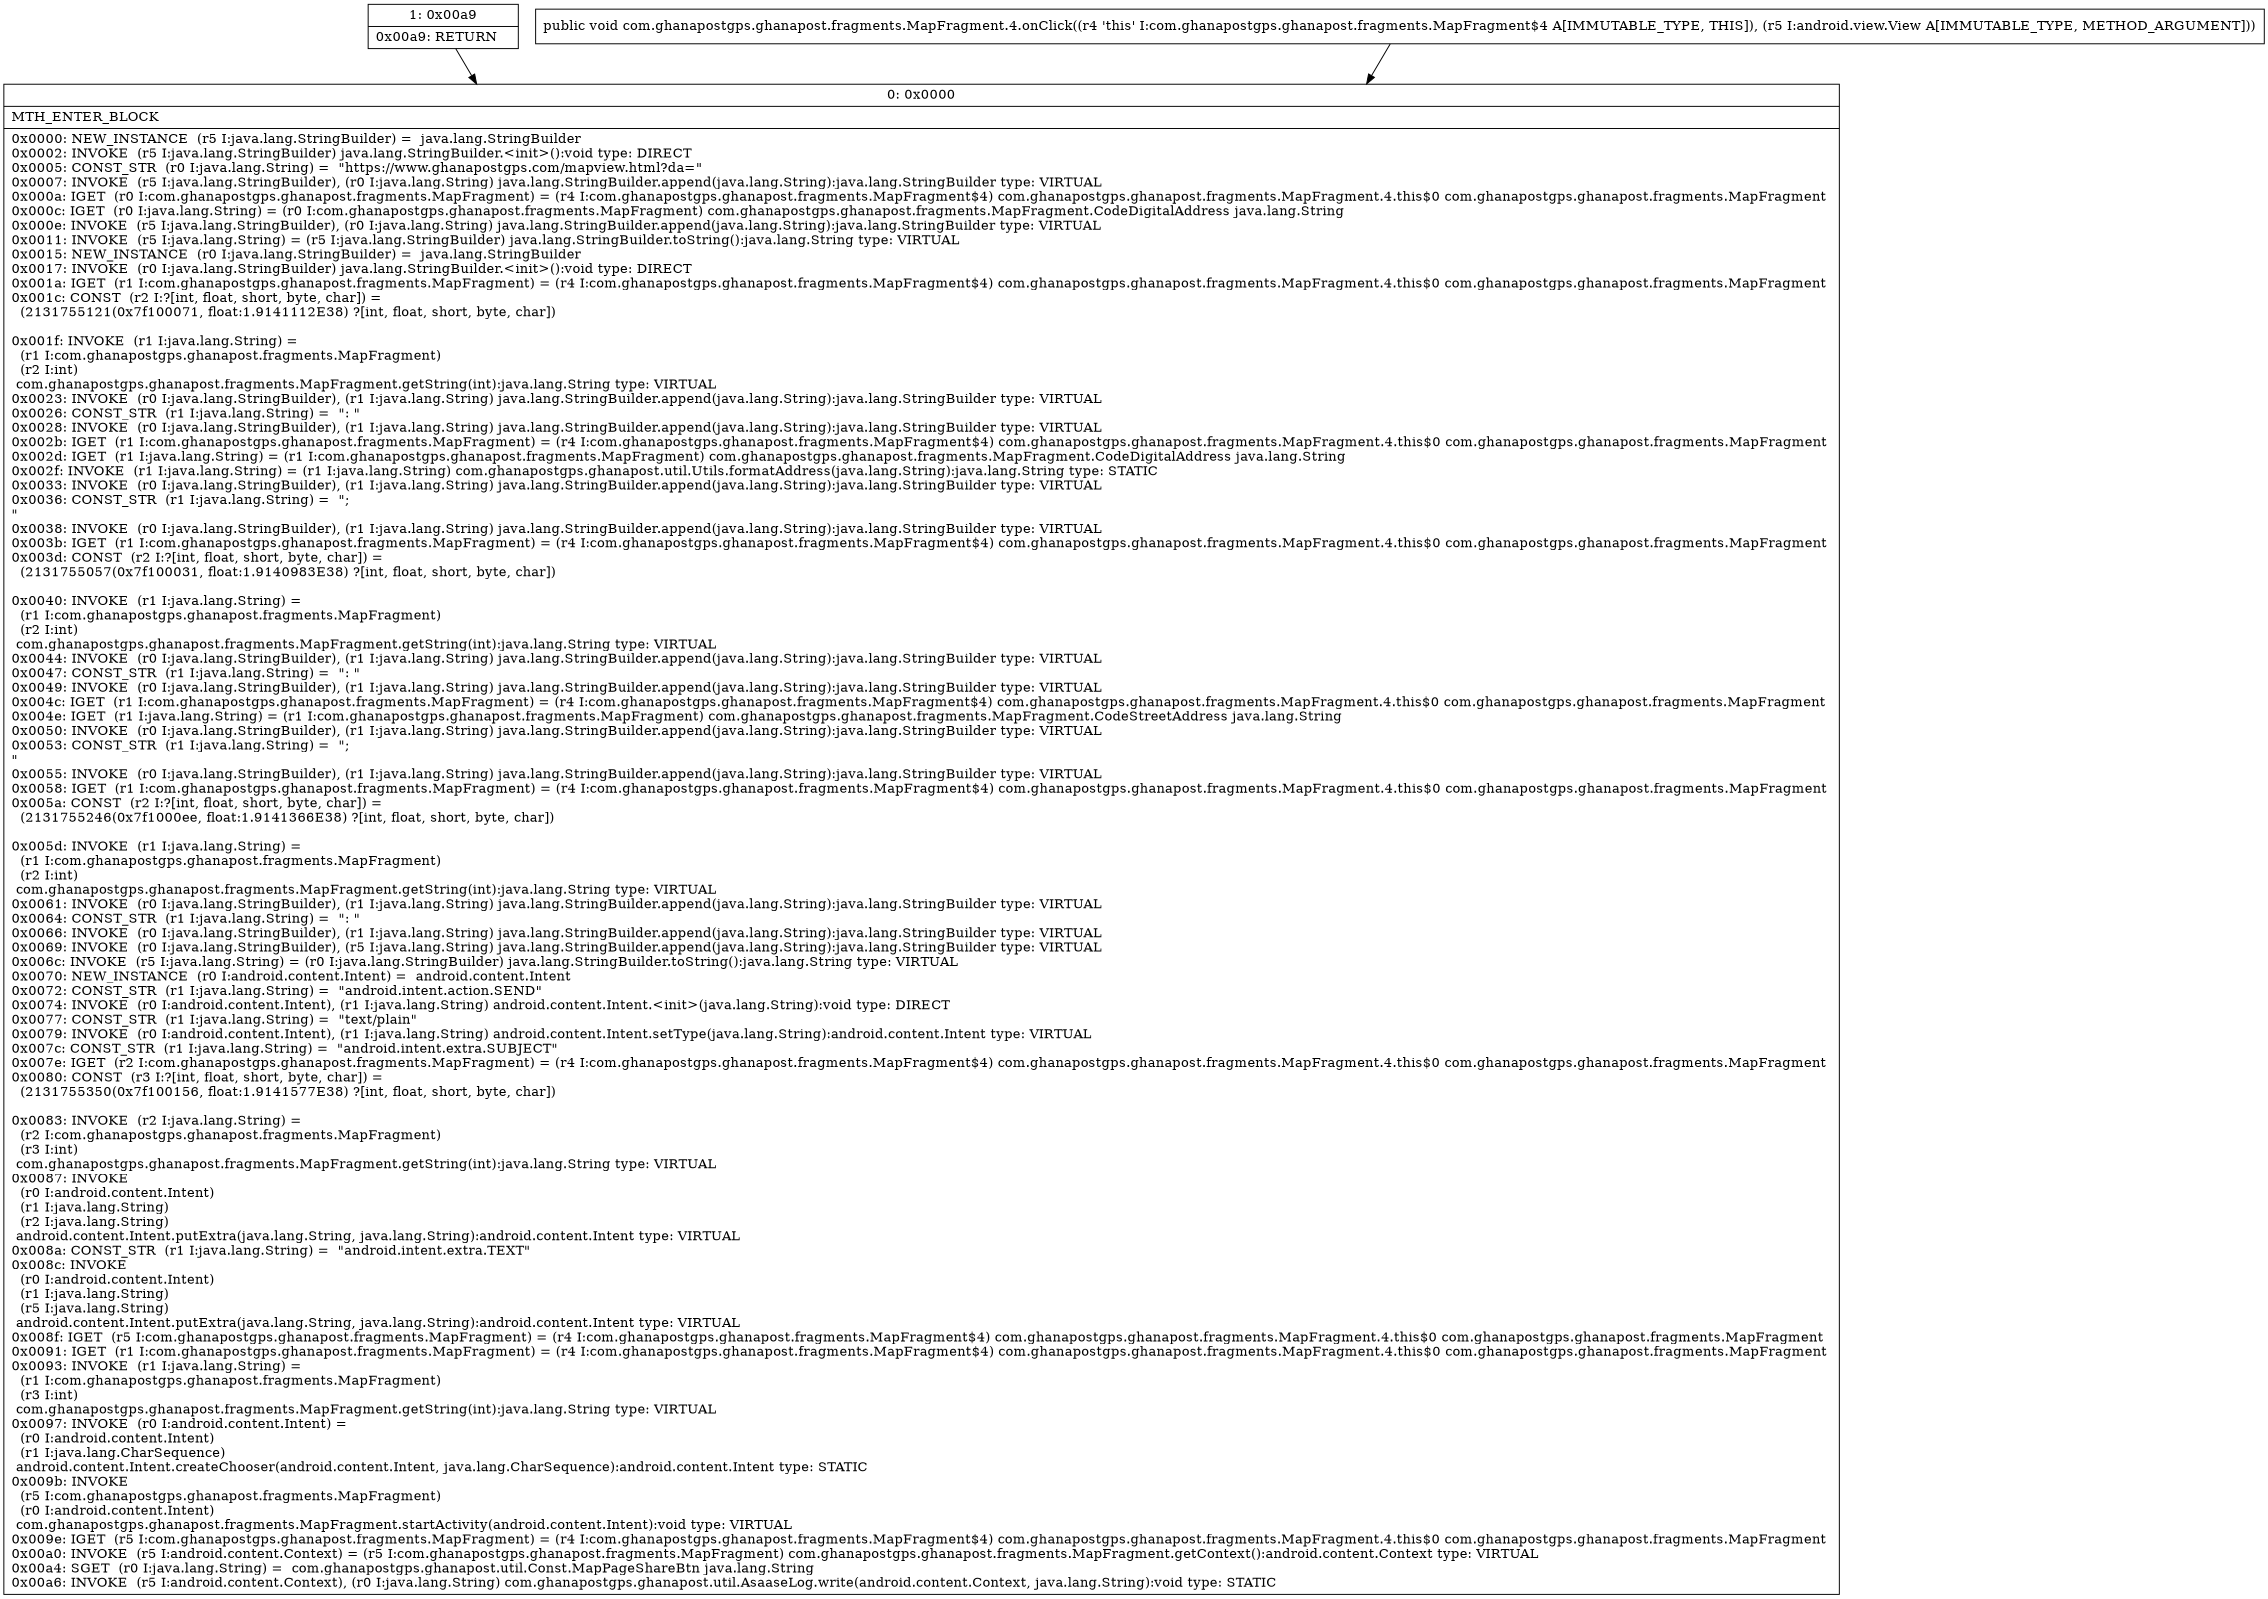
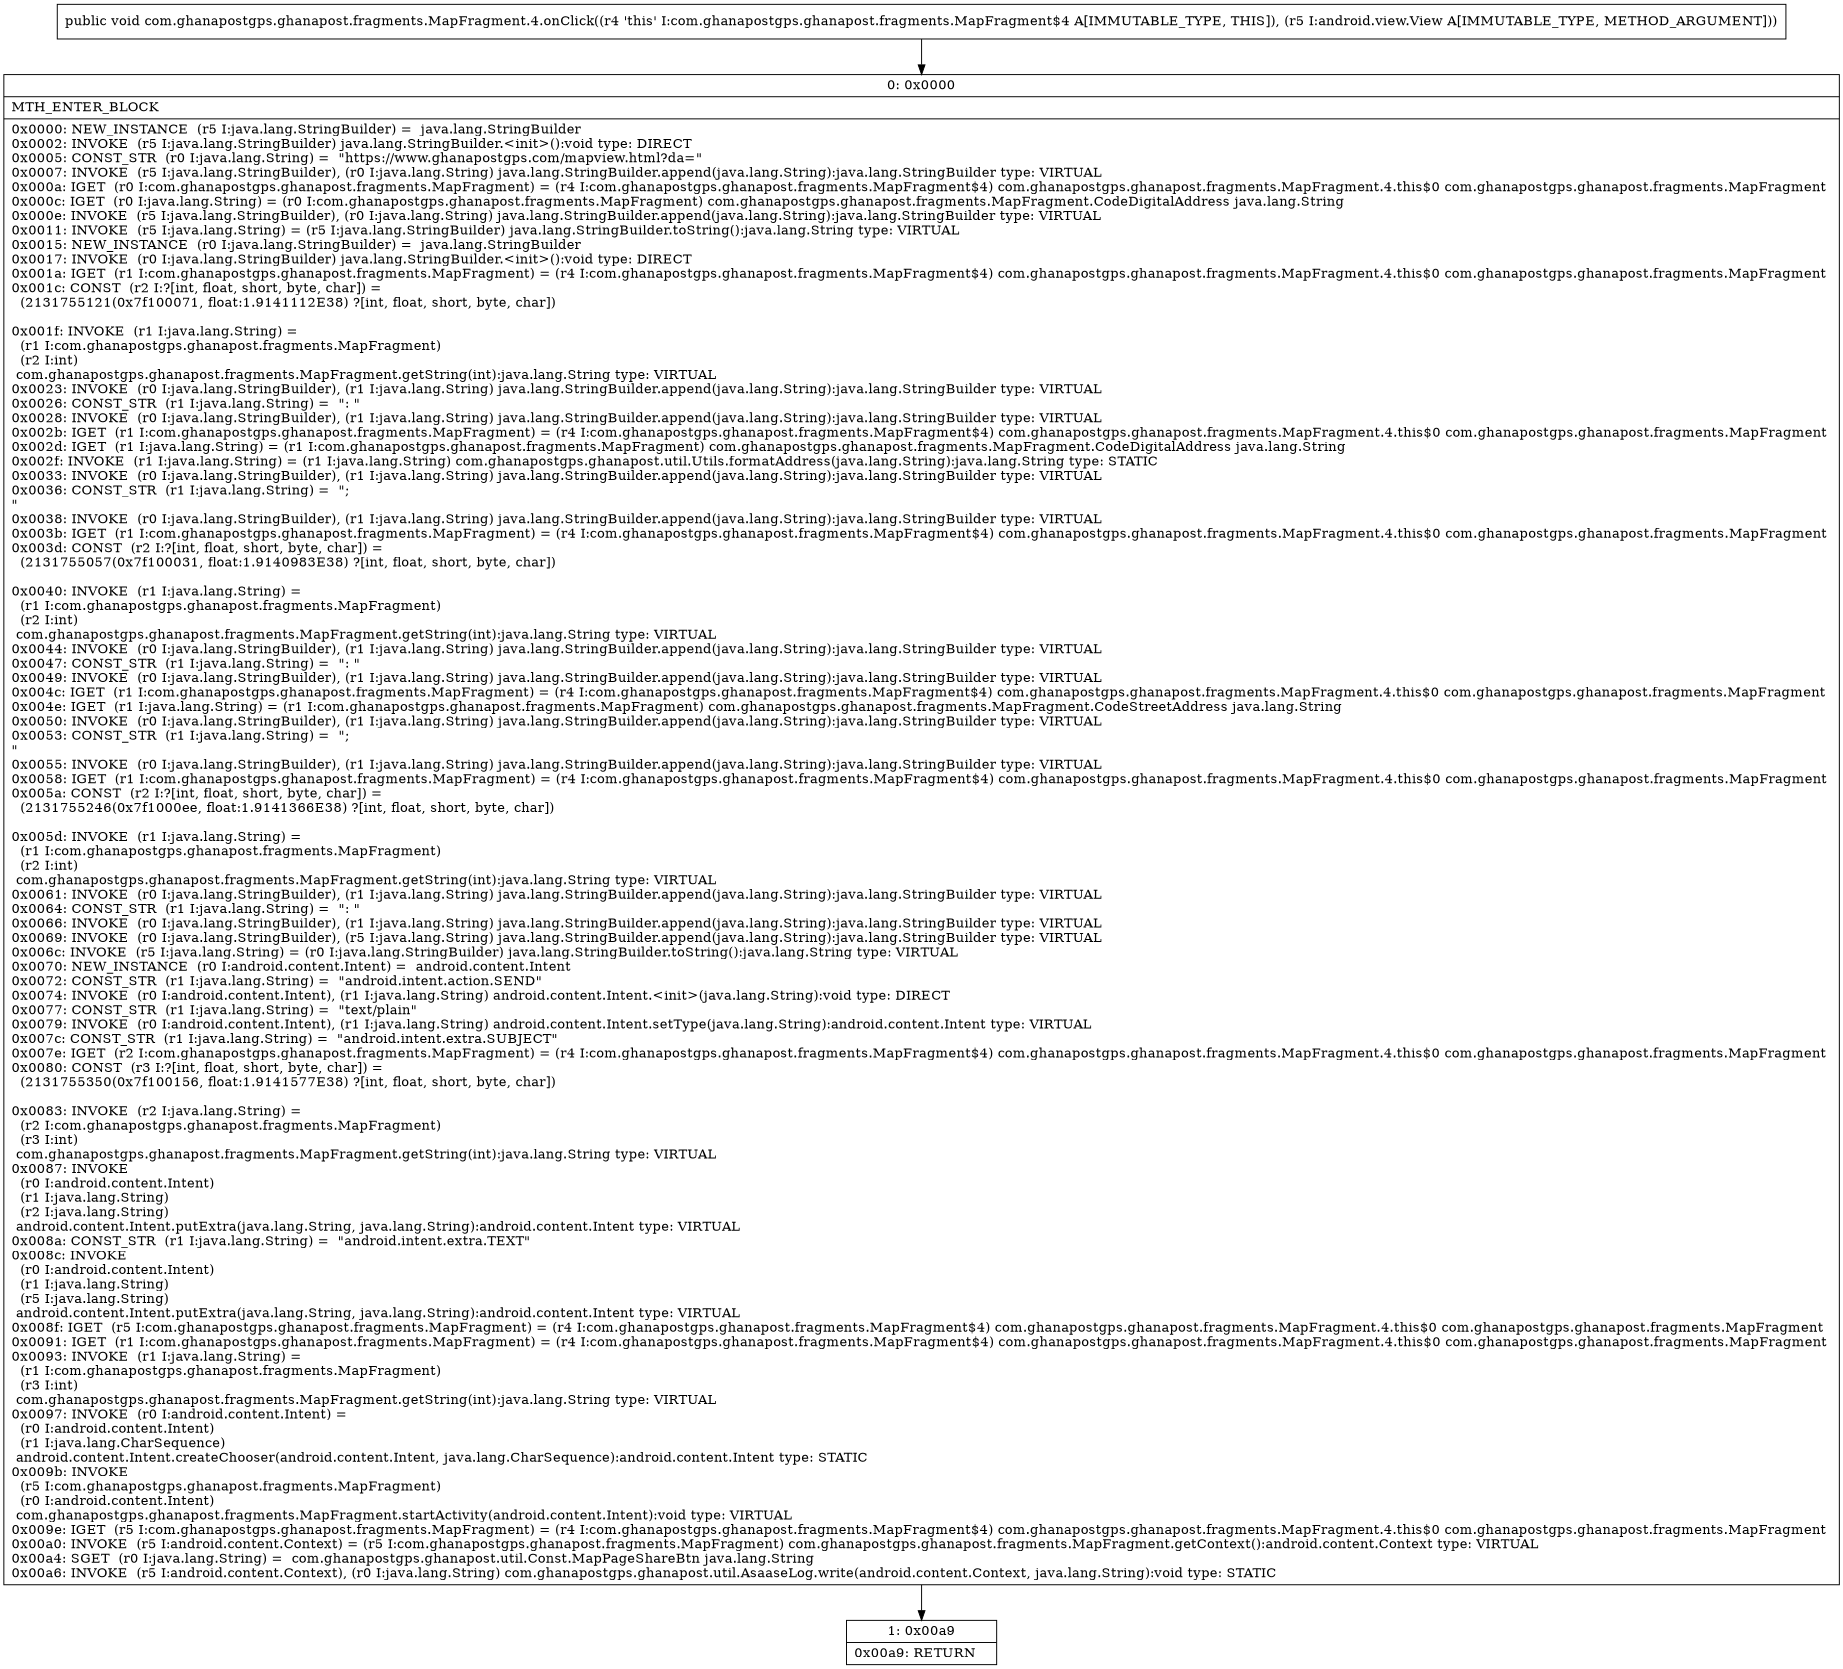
(464, 62) -> (922, 1598)
